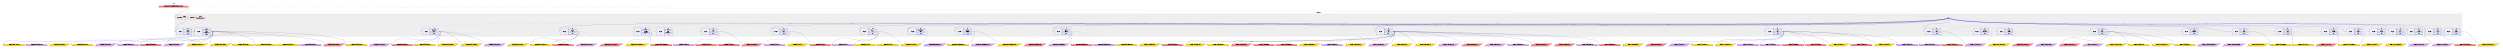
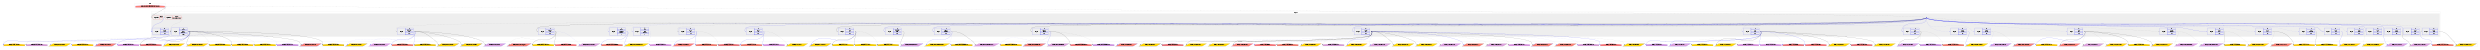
(105, 45) -> (105, 45)
(174, 45) -> none
(843, 45) -> (843, 45)
(1218, 45) -> (1219, 45)
